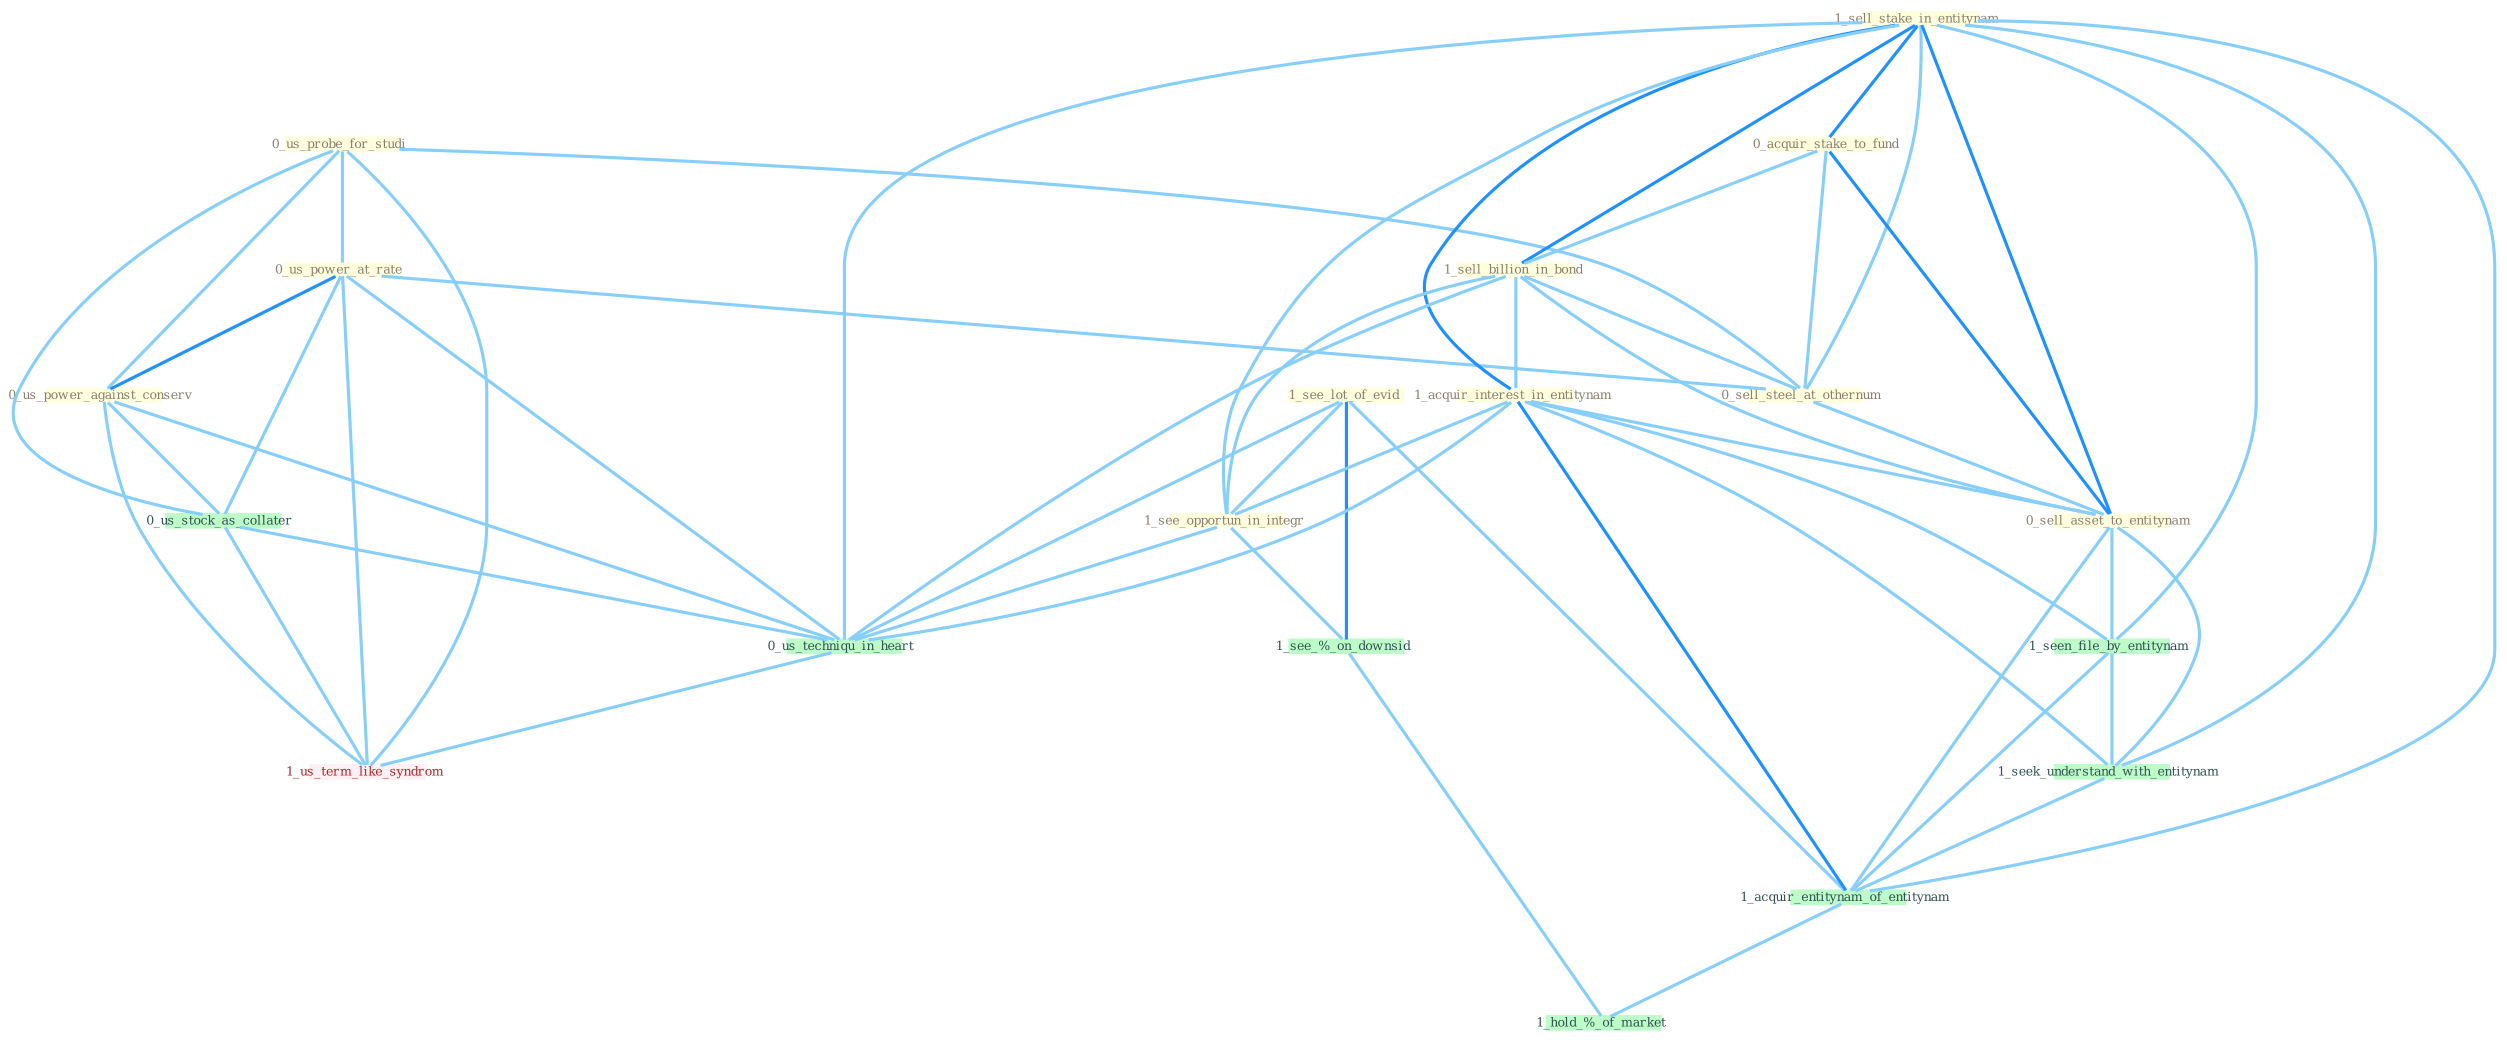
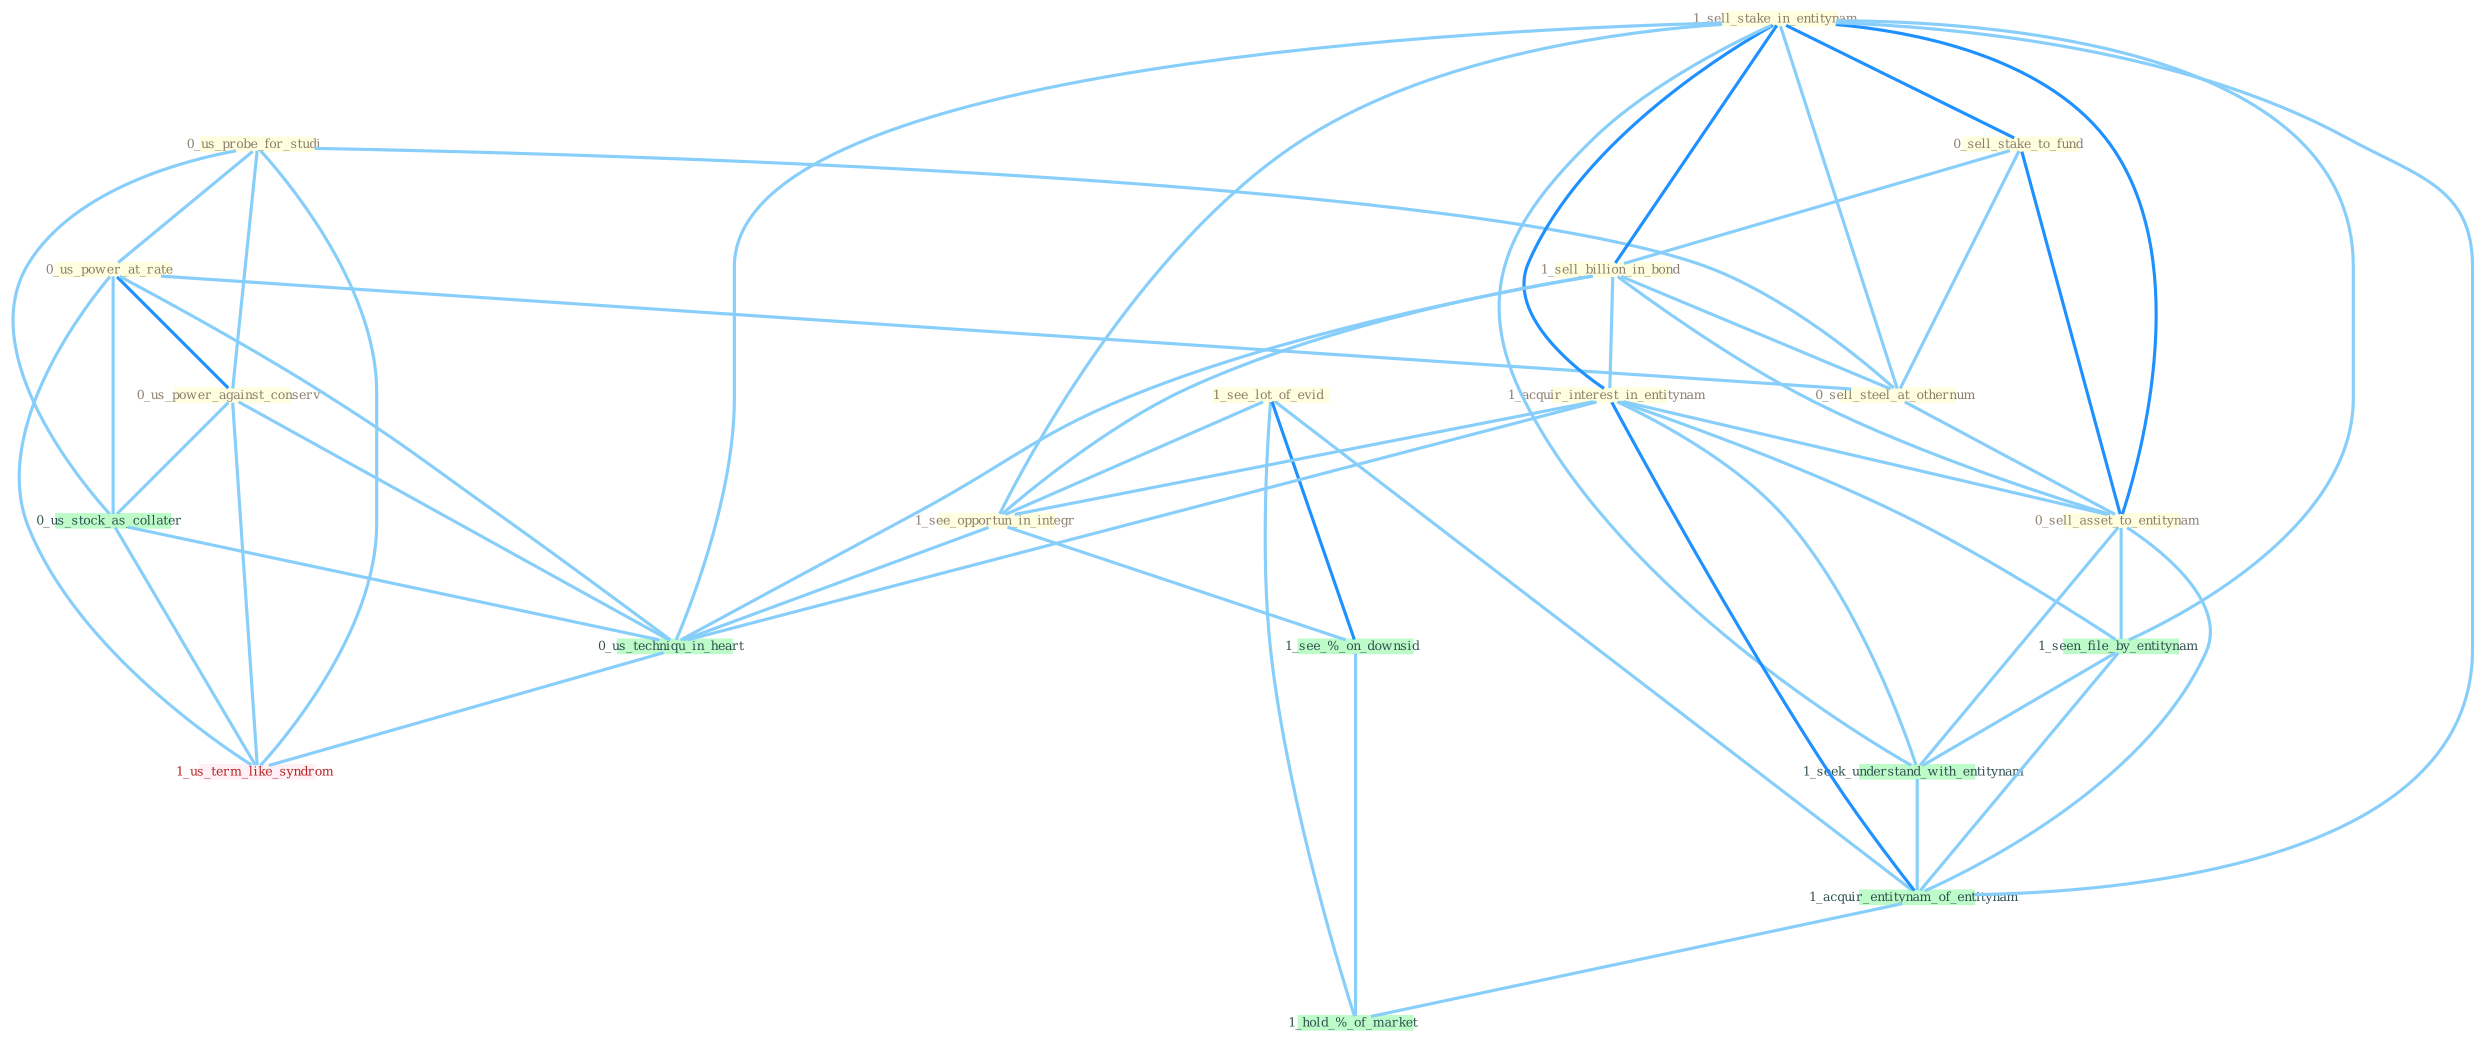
(1826, 144) -> (2021, 144)
(1096, 521) -> (1280, 713)
